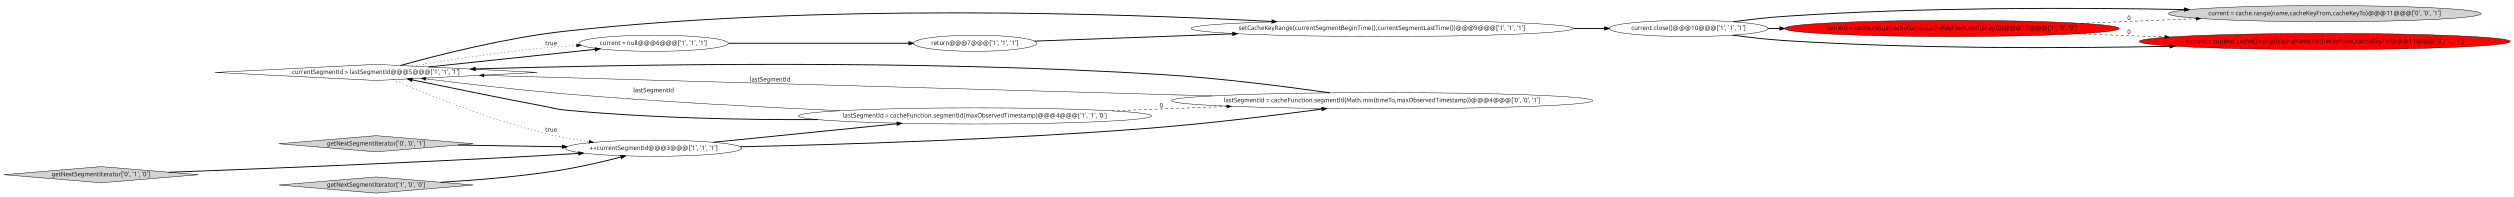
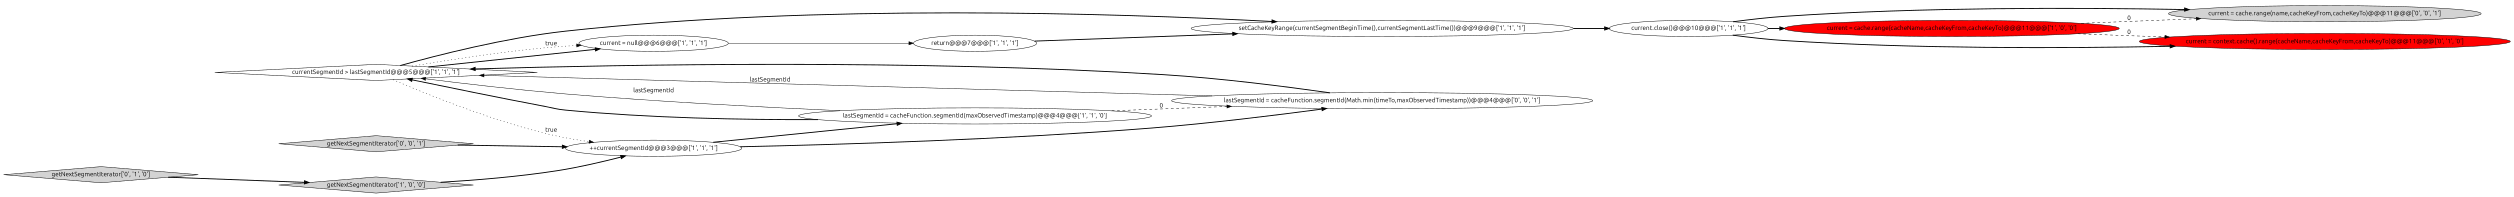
(819, 43) -> (819, 43)
(374, 164) -> (236, 180)
